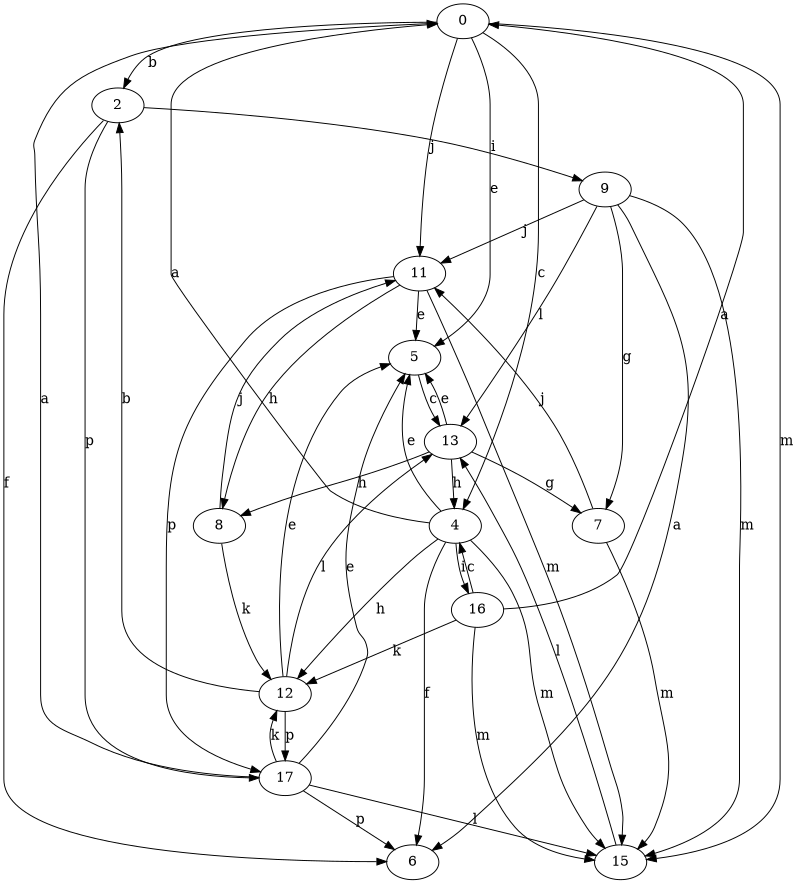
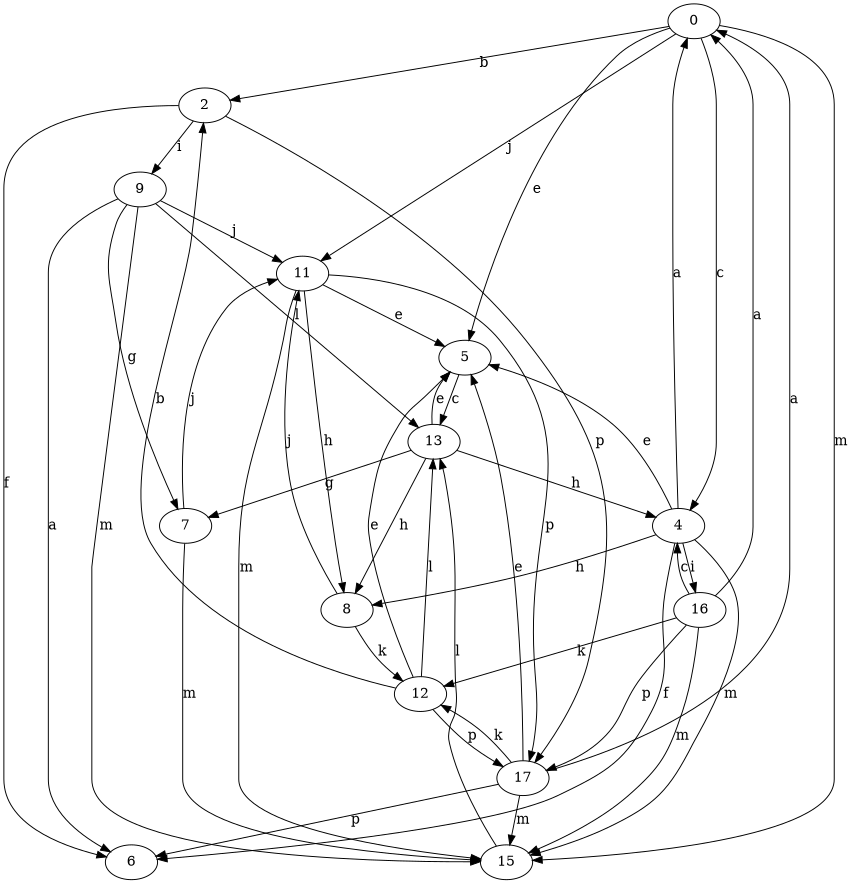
(368, 602) -> (521, 576)
none -> (626, 703)
(475, 820) -> (523, 820)
